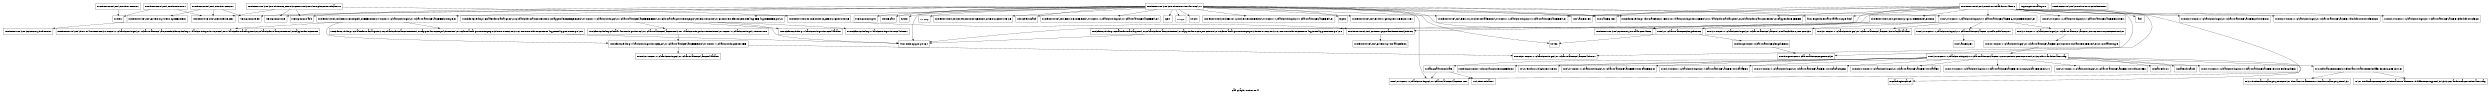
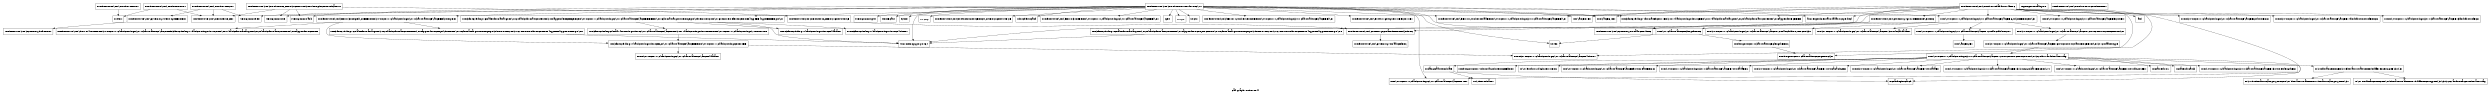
(1343, 19) -> none
(1434, 74) -> (1670, 80)
